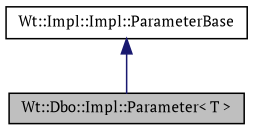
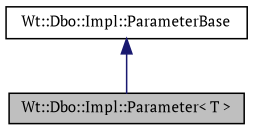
(127, 23) -> (127, 23)
